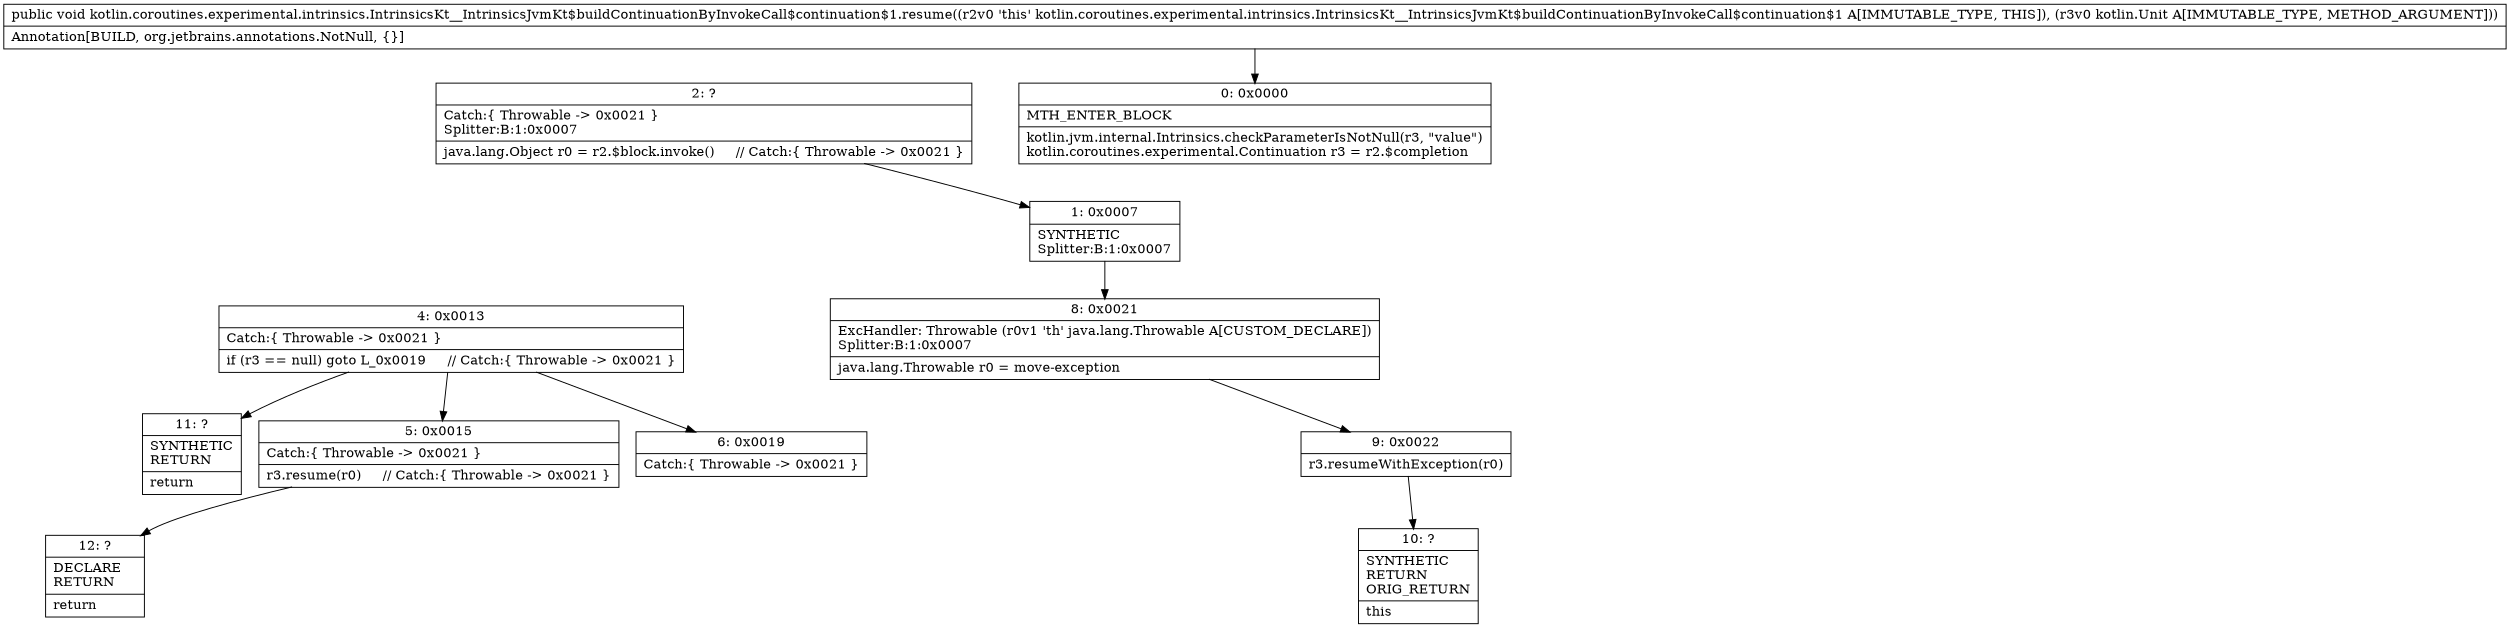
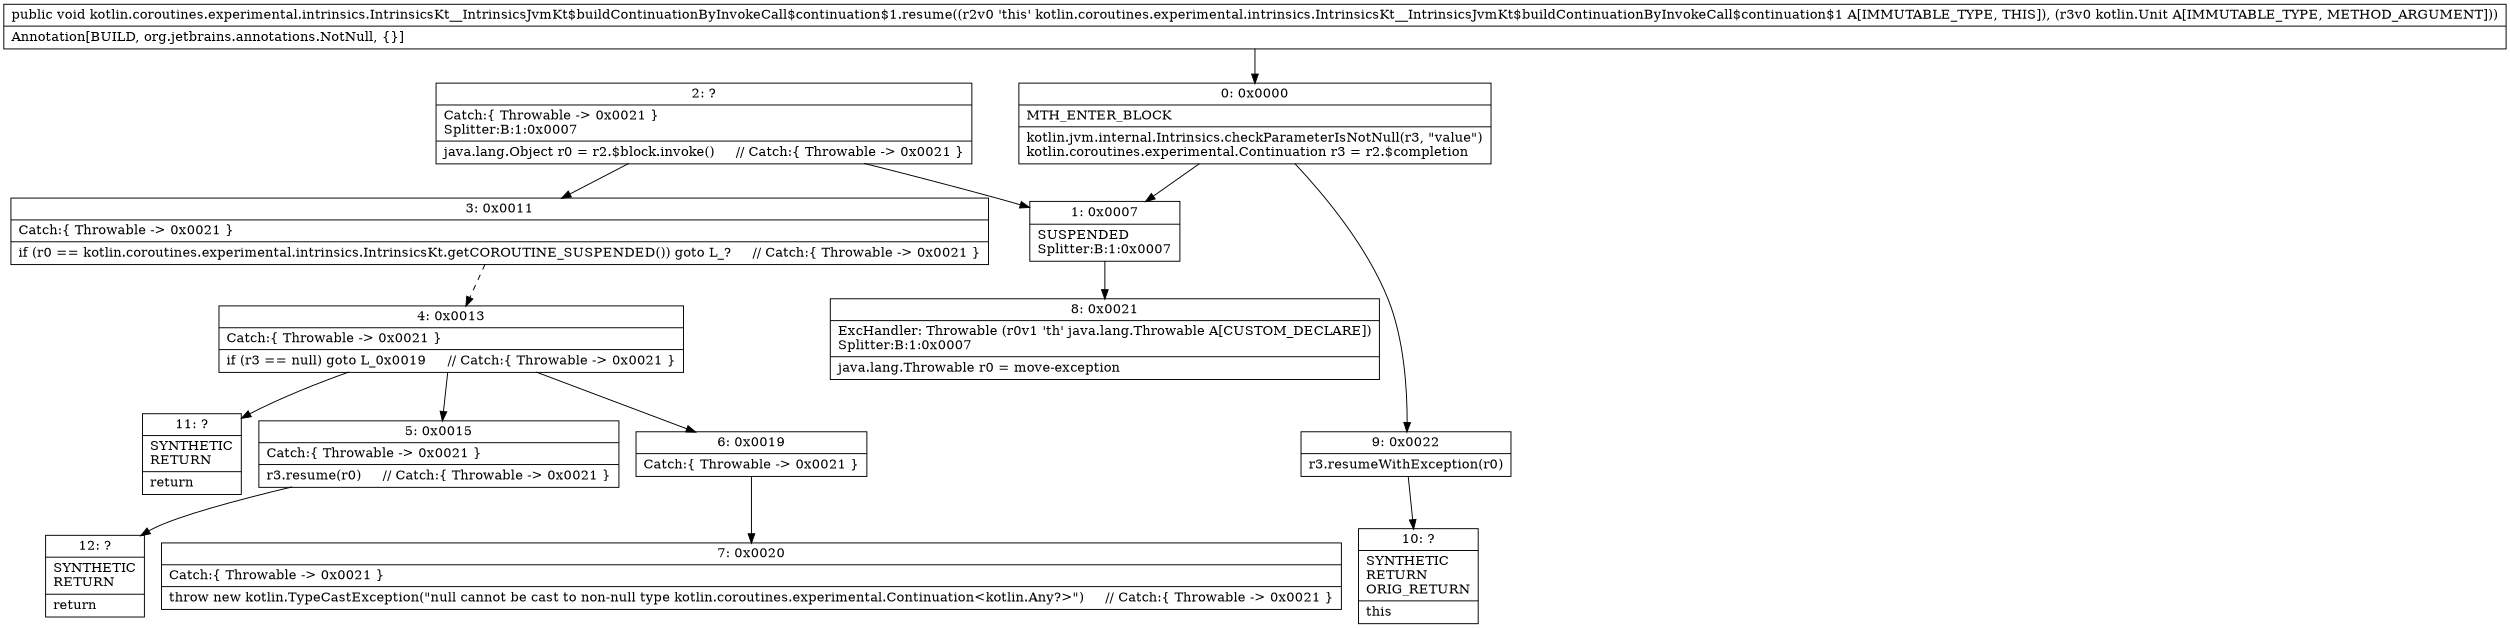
none -> (1176, 180)
none -> (500, 231)
(1079, 235) -> (1083, 235)
(1275, 404) -> (1380, 281)
(88, 568) -> (95, 568)
none -> (751, 576)
